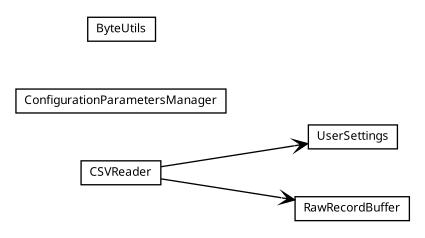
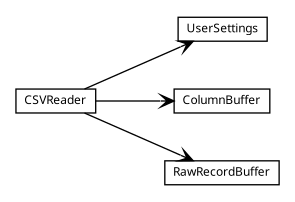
(121, 29) -> none
(121, 101) -> none
none -> (222, 101)
